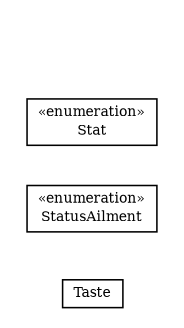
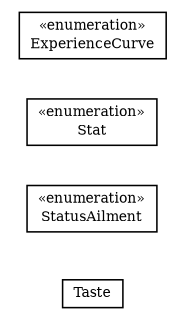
none -> (92, 36)
